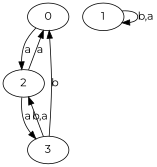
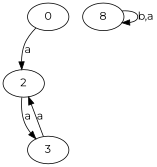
(103, 17) -> (103, 17)
(35, 54) -> none
(52, 87) -> none
(40, 117) -> (40, 117)
